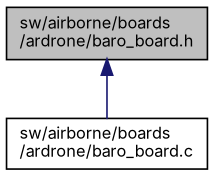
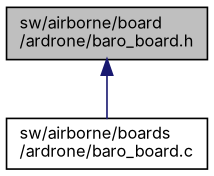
(107, 33) -> (107, 33)
